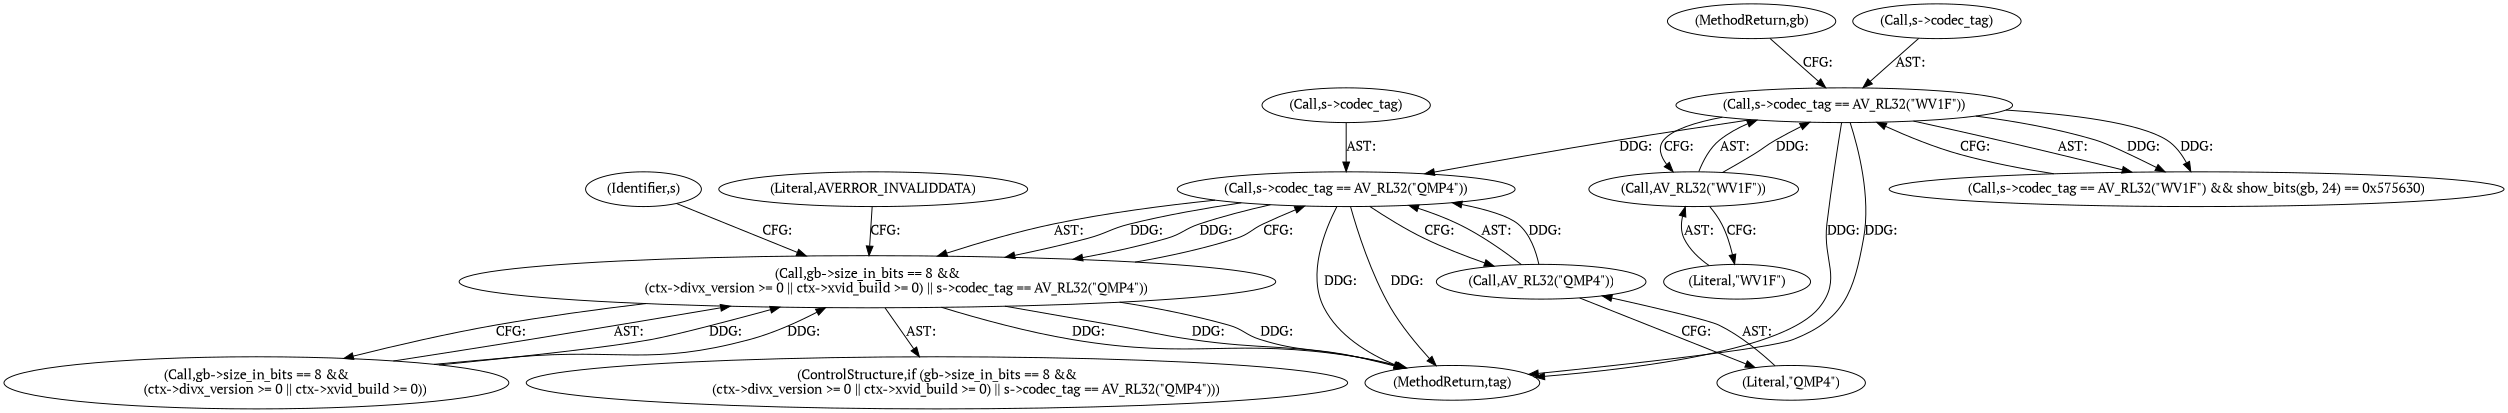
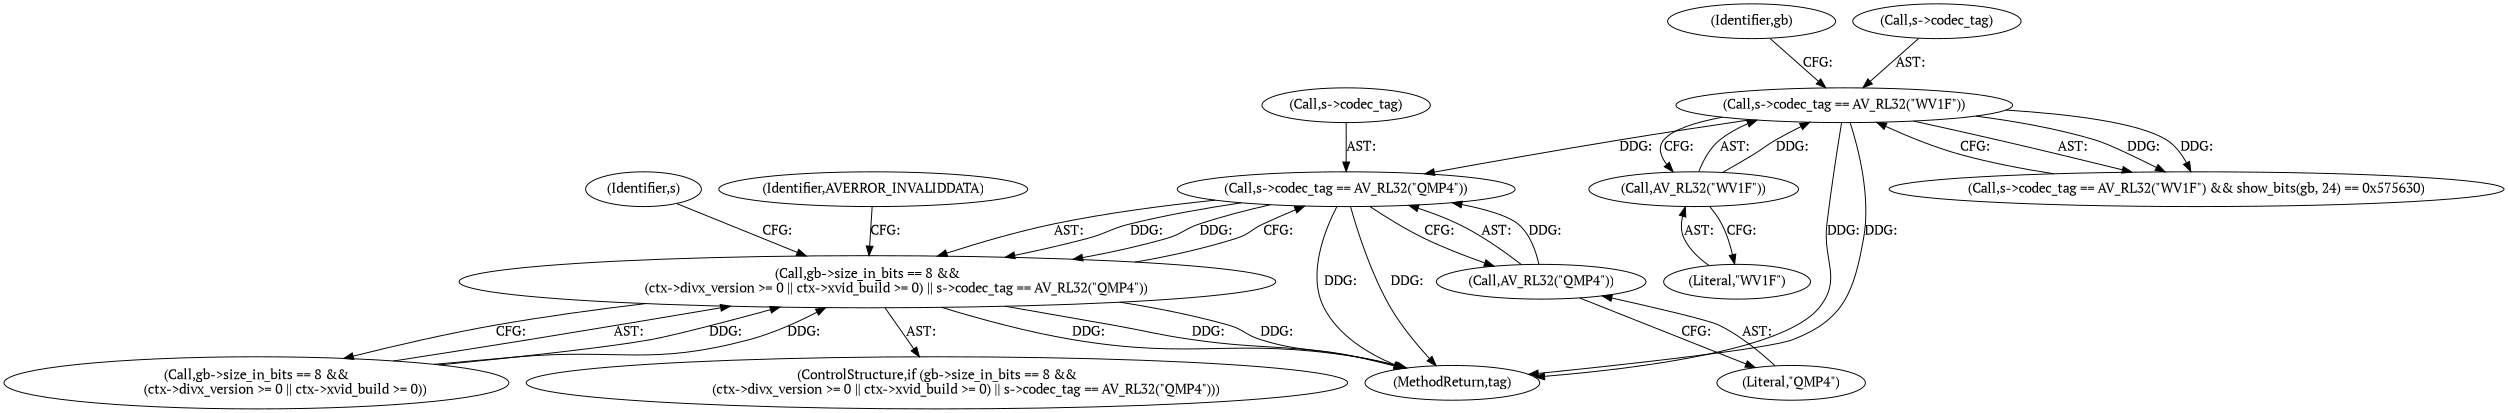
(1752, 21) -> (1752, 21)
(873, 189) -> (873, 189)
